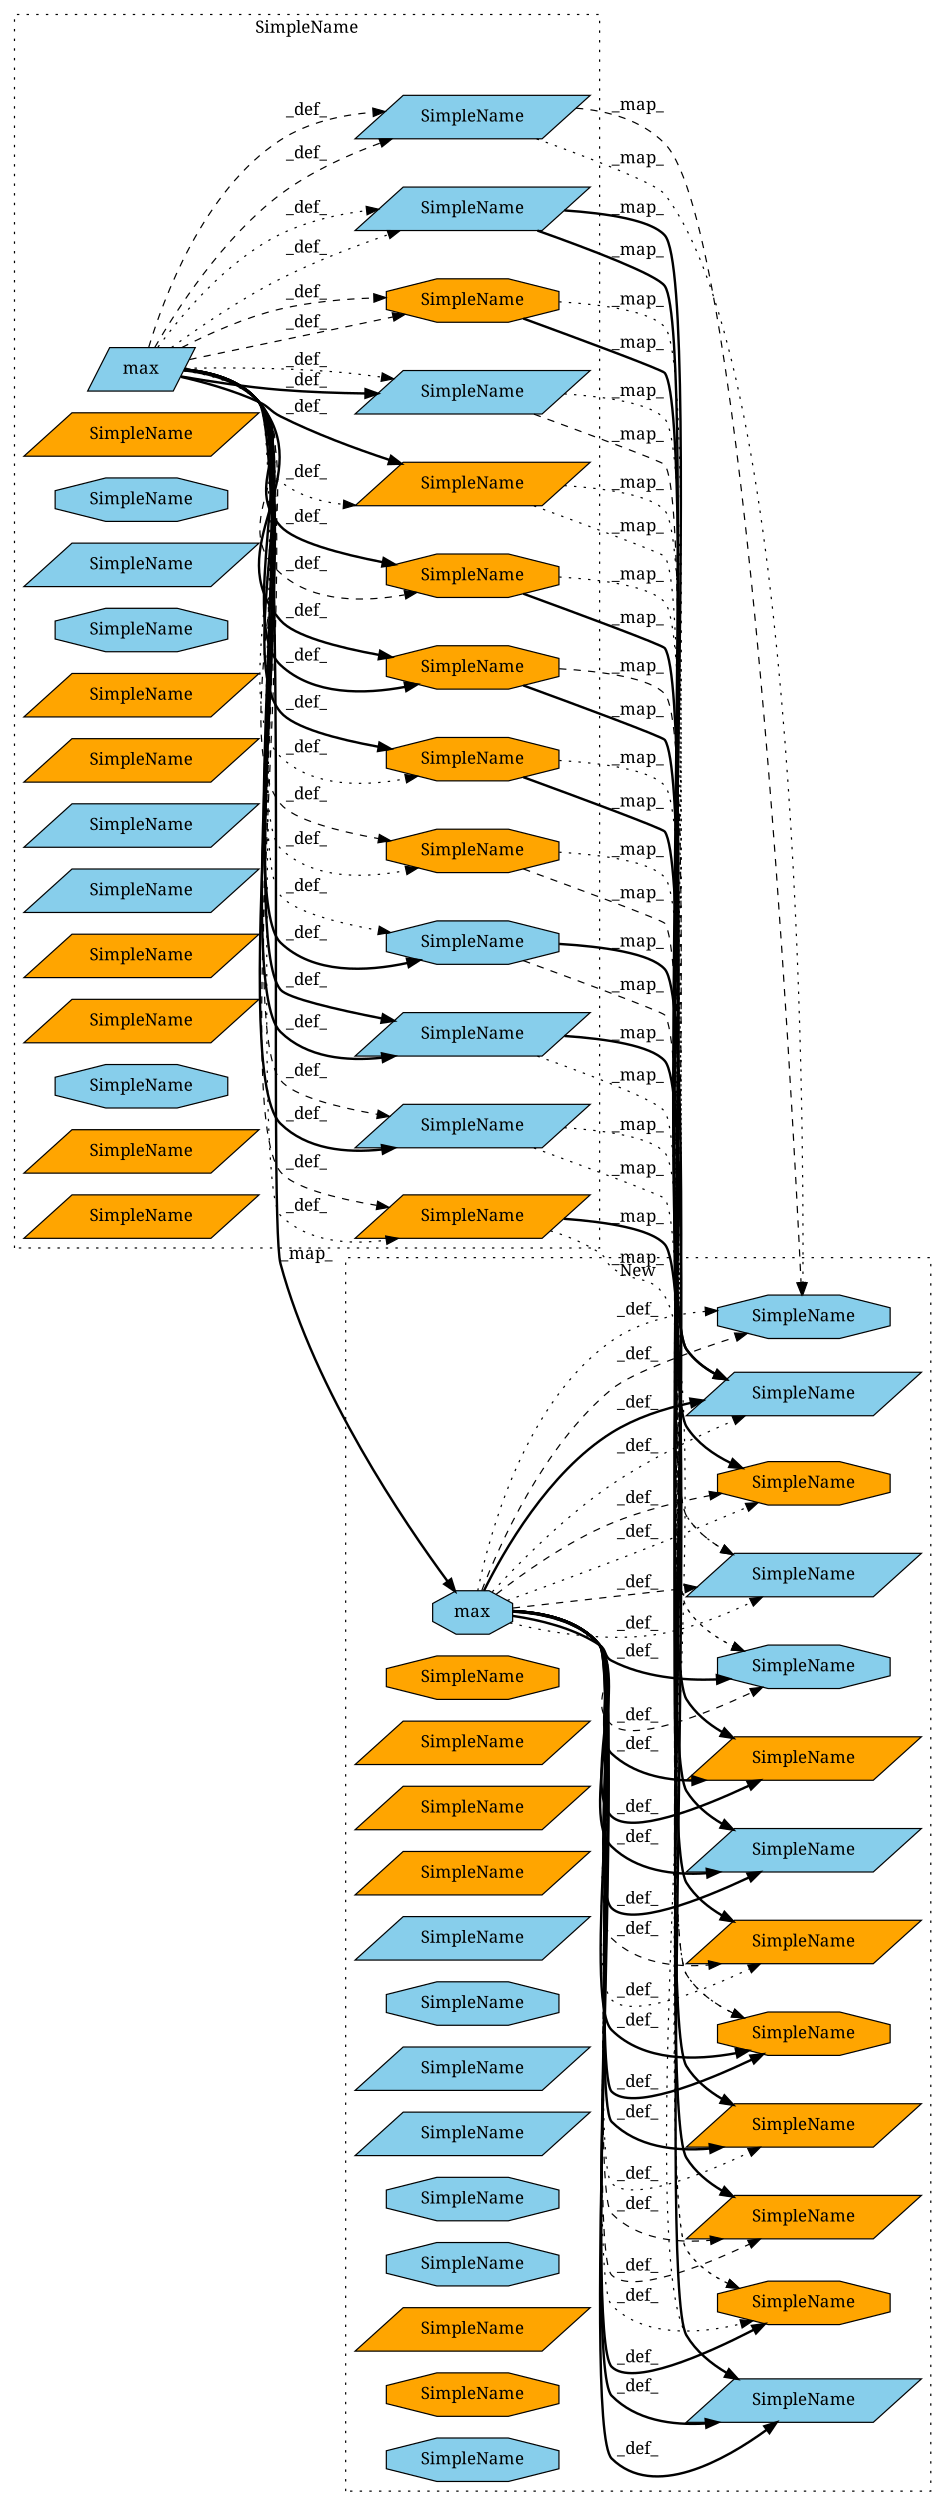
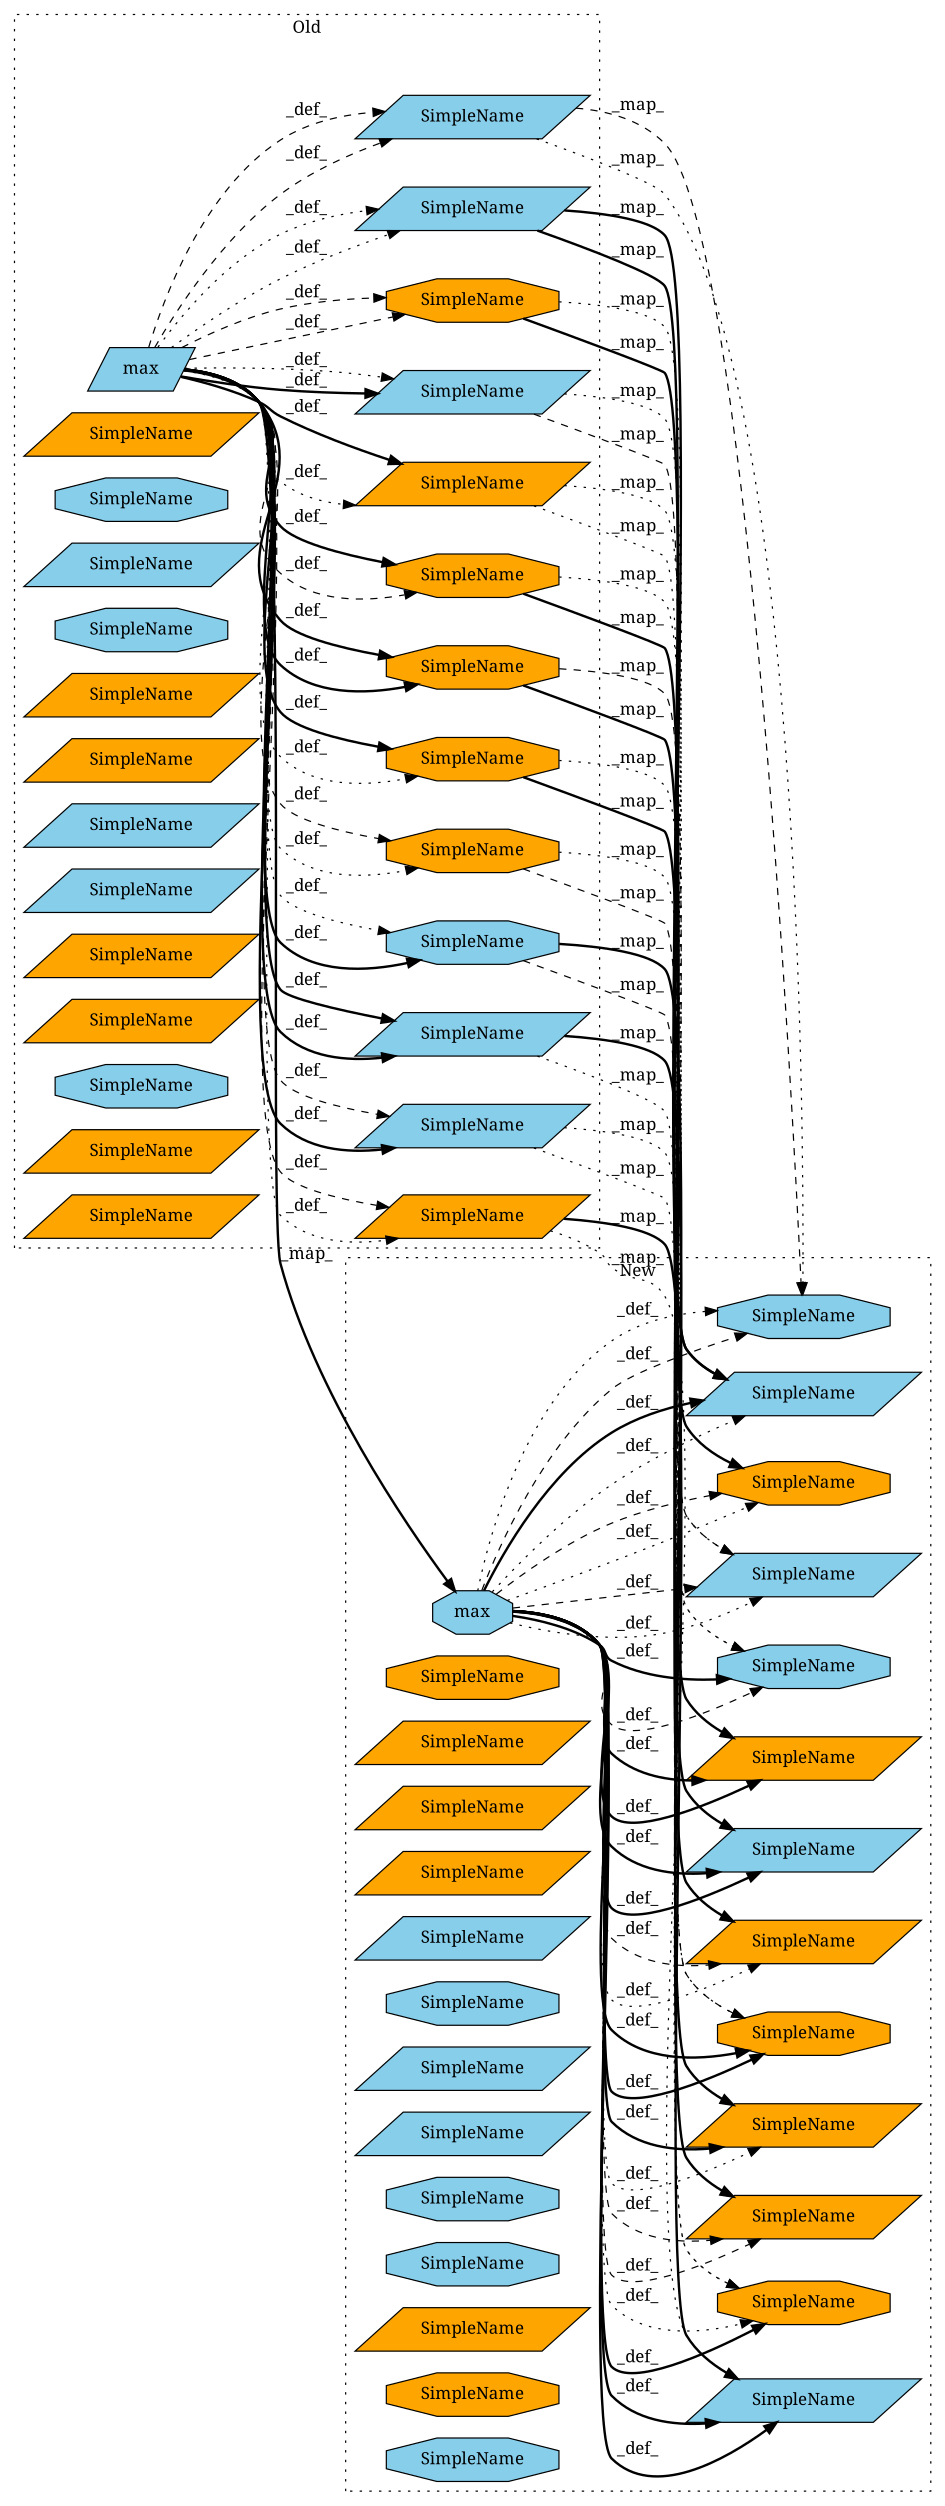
(307, 28) -> (307, 28)
